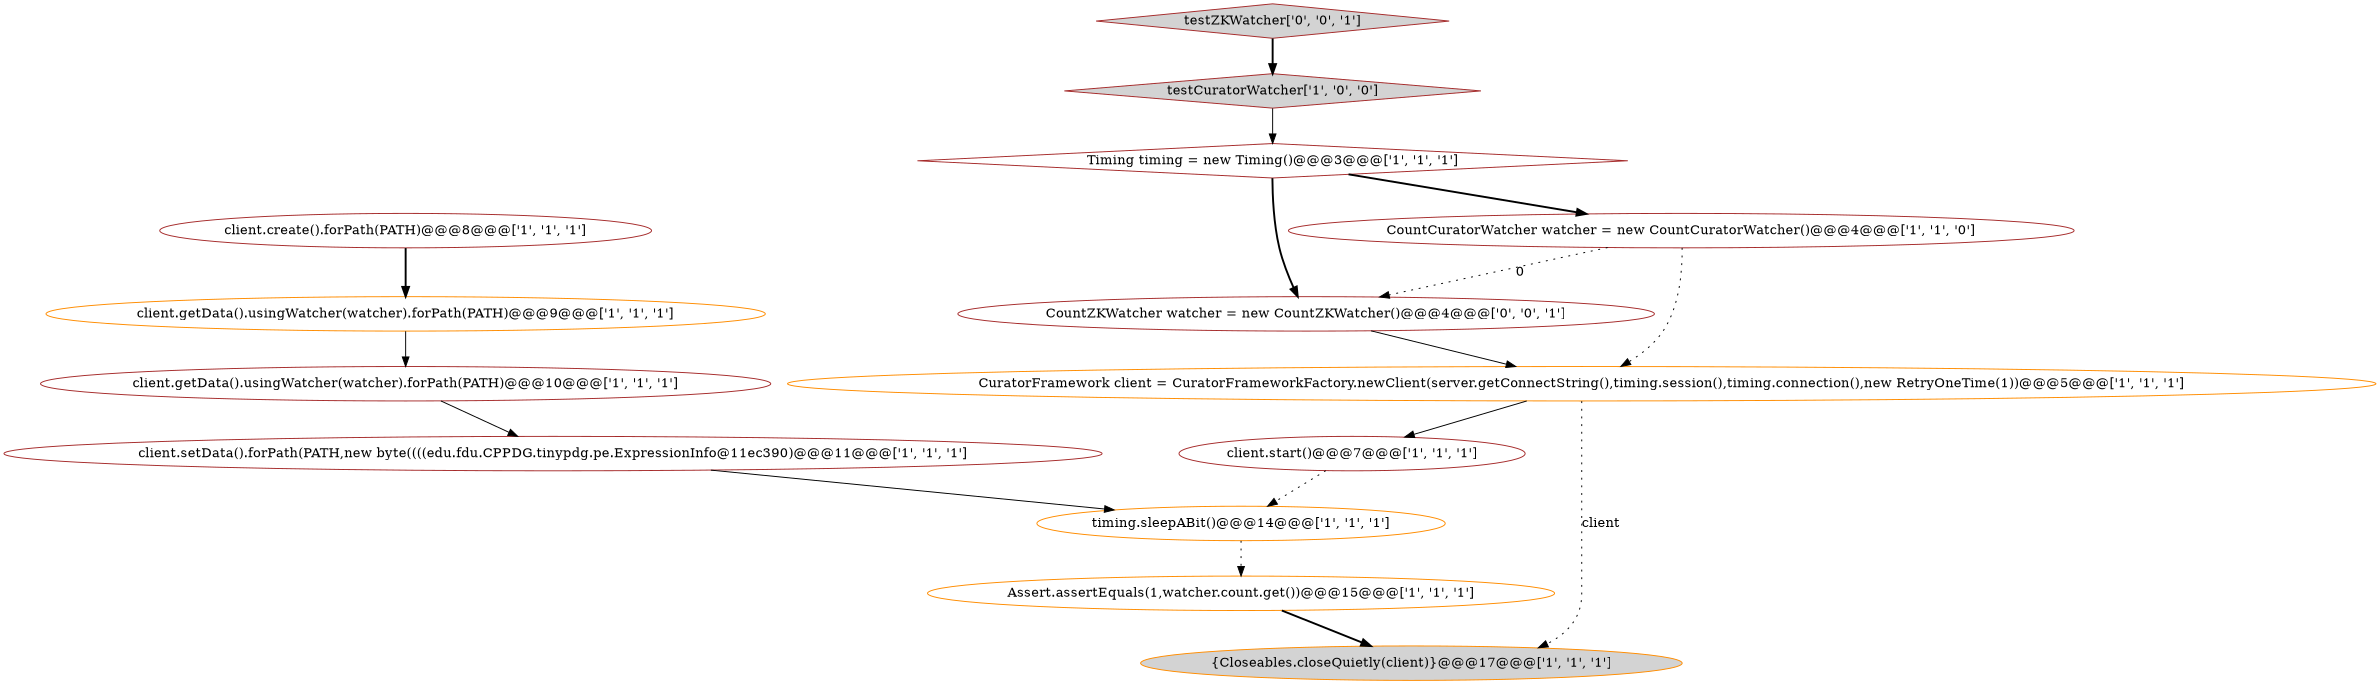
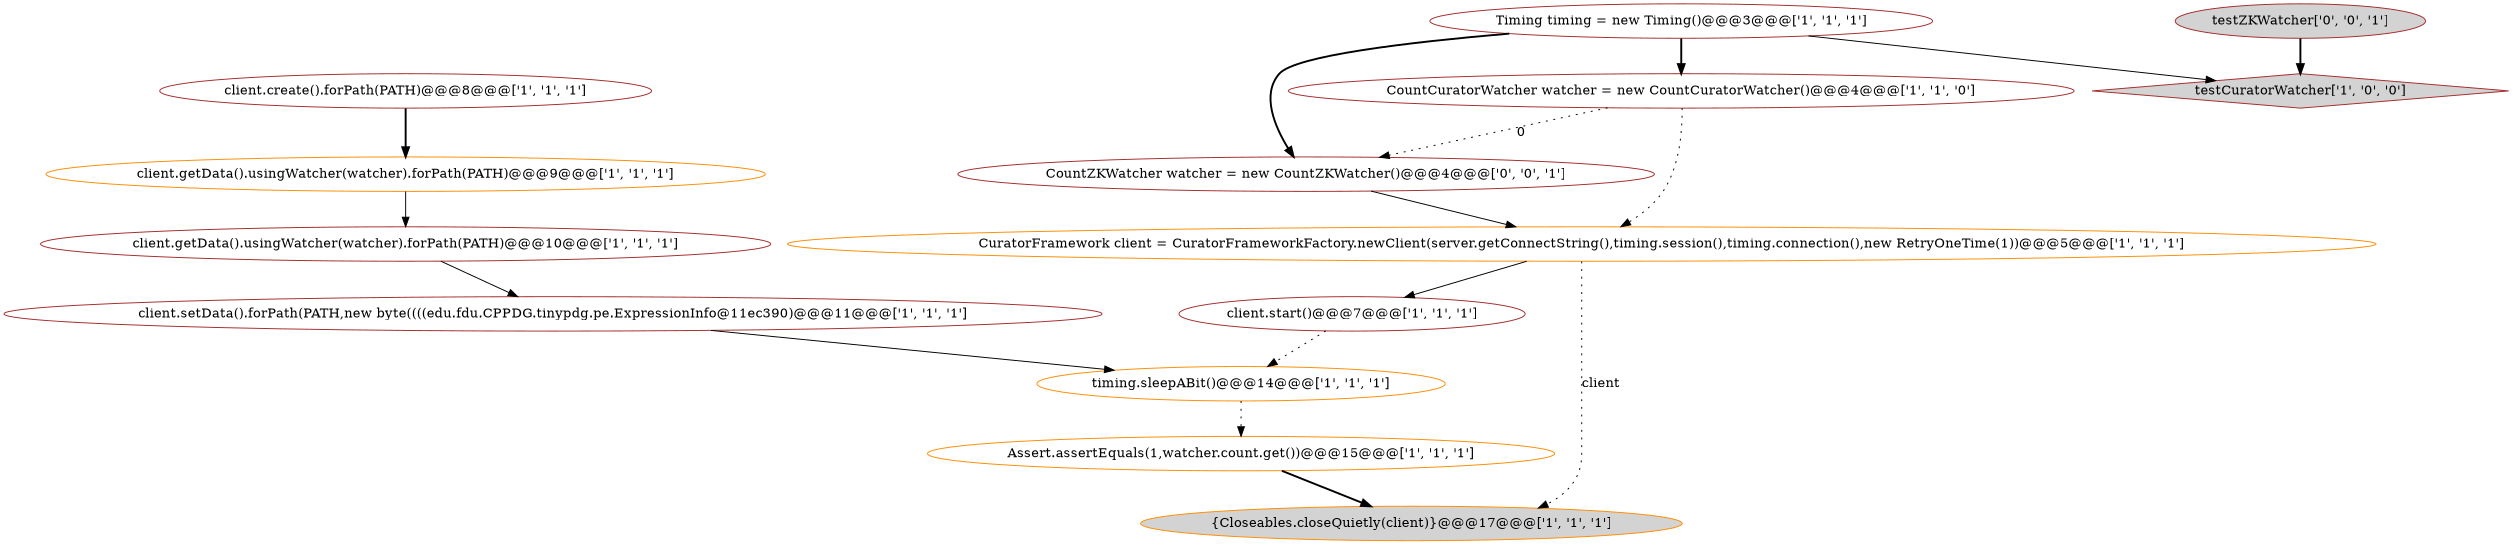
(1273, 21) -> (2300, 21)
(1273, 121) -> (2007, 58)
(1273, 161) -> (1681, 21)
